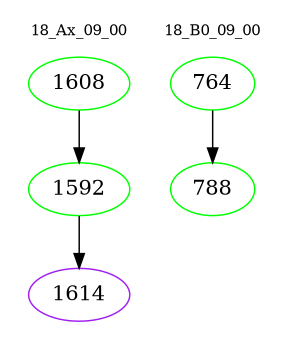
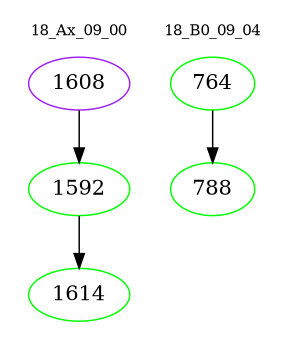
(213, 32) -> (213, 32)
(79, 84) -> (79, 84)
(79, 295) -> (79, 295)
